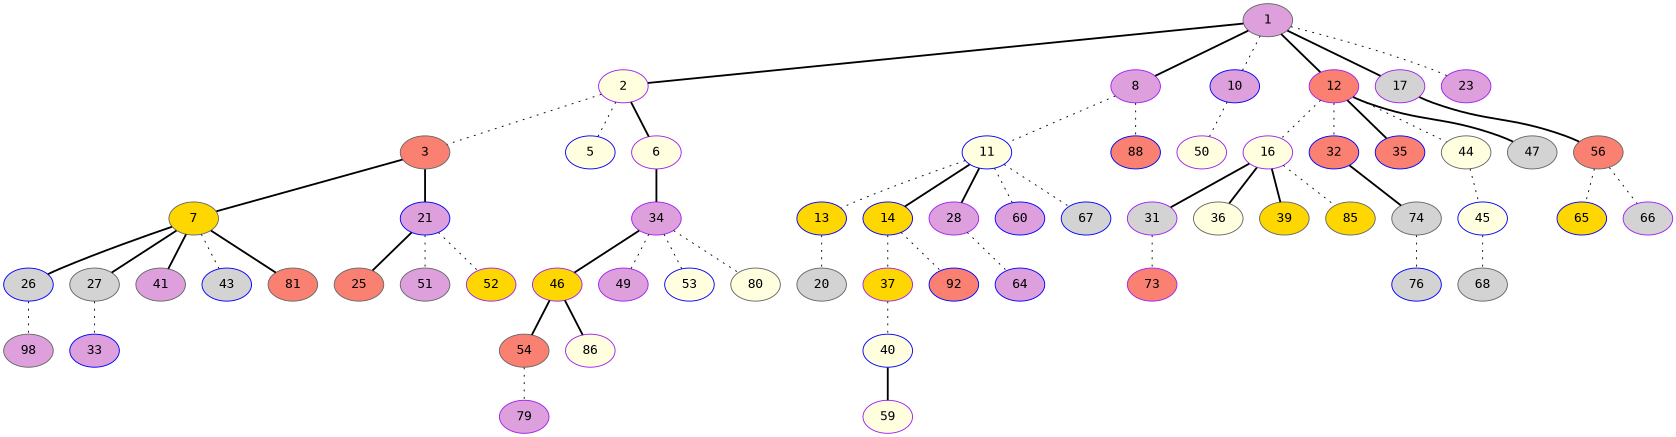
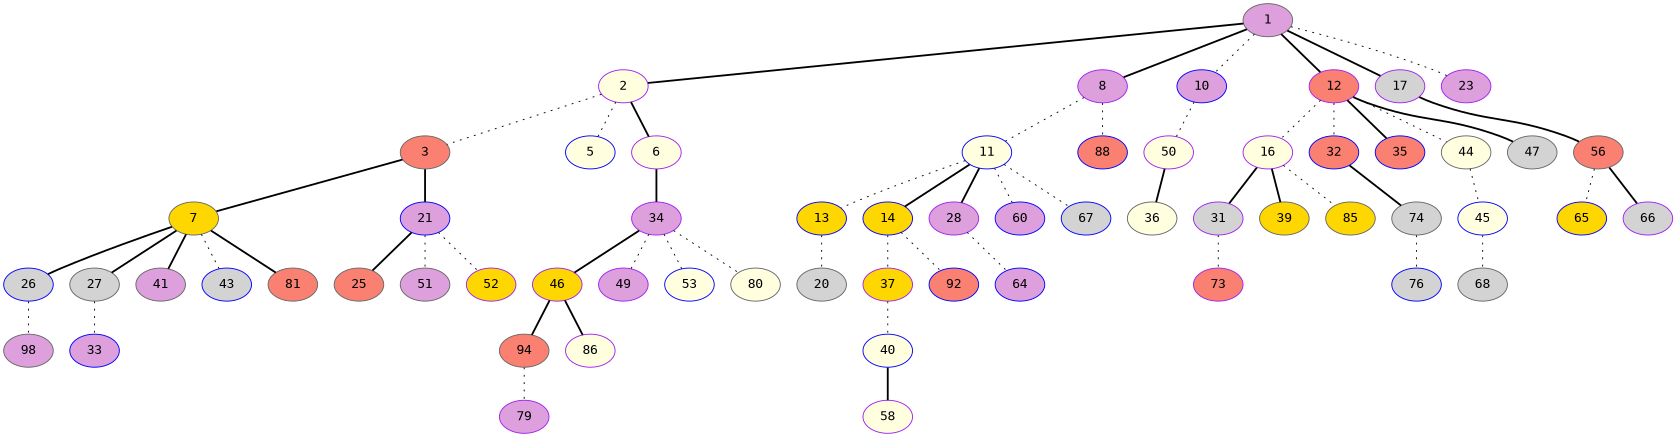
(1243, 185) -> (1160, 186)
(1623, 185) -> (1623, 185)
(524, 351) -> (524, 351)
(888, 417) -> (888, 417)
